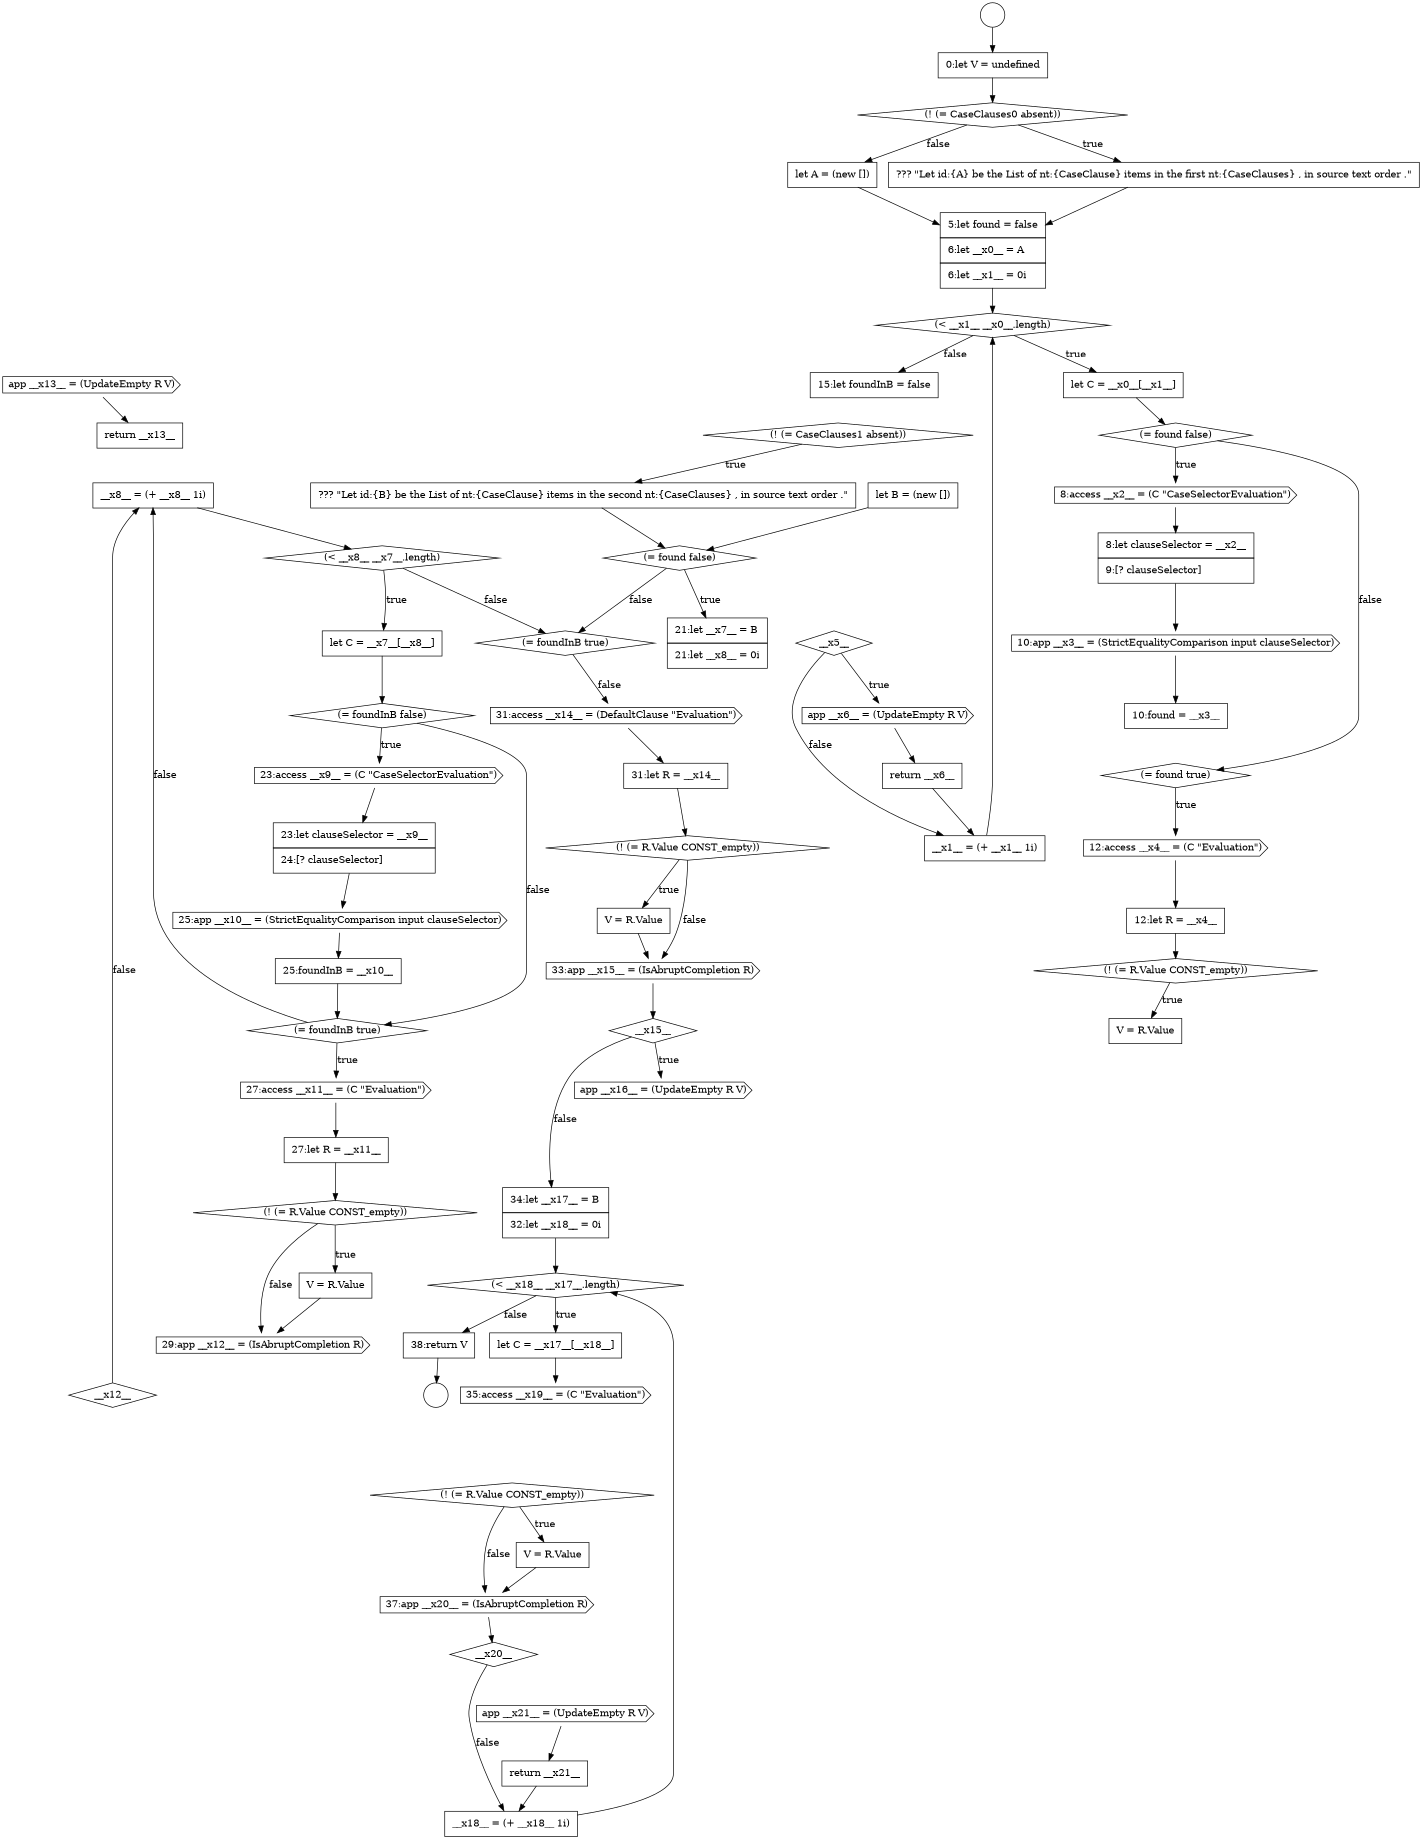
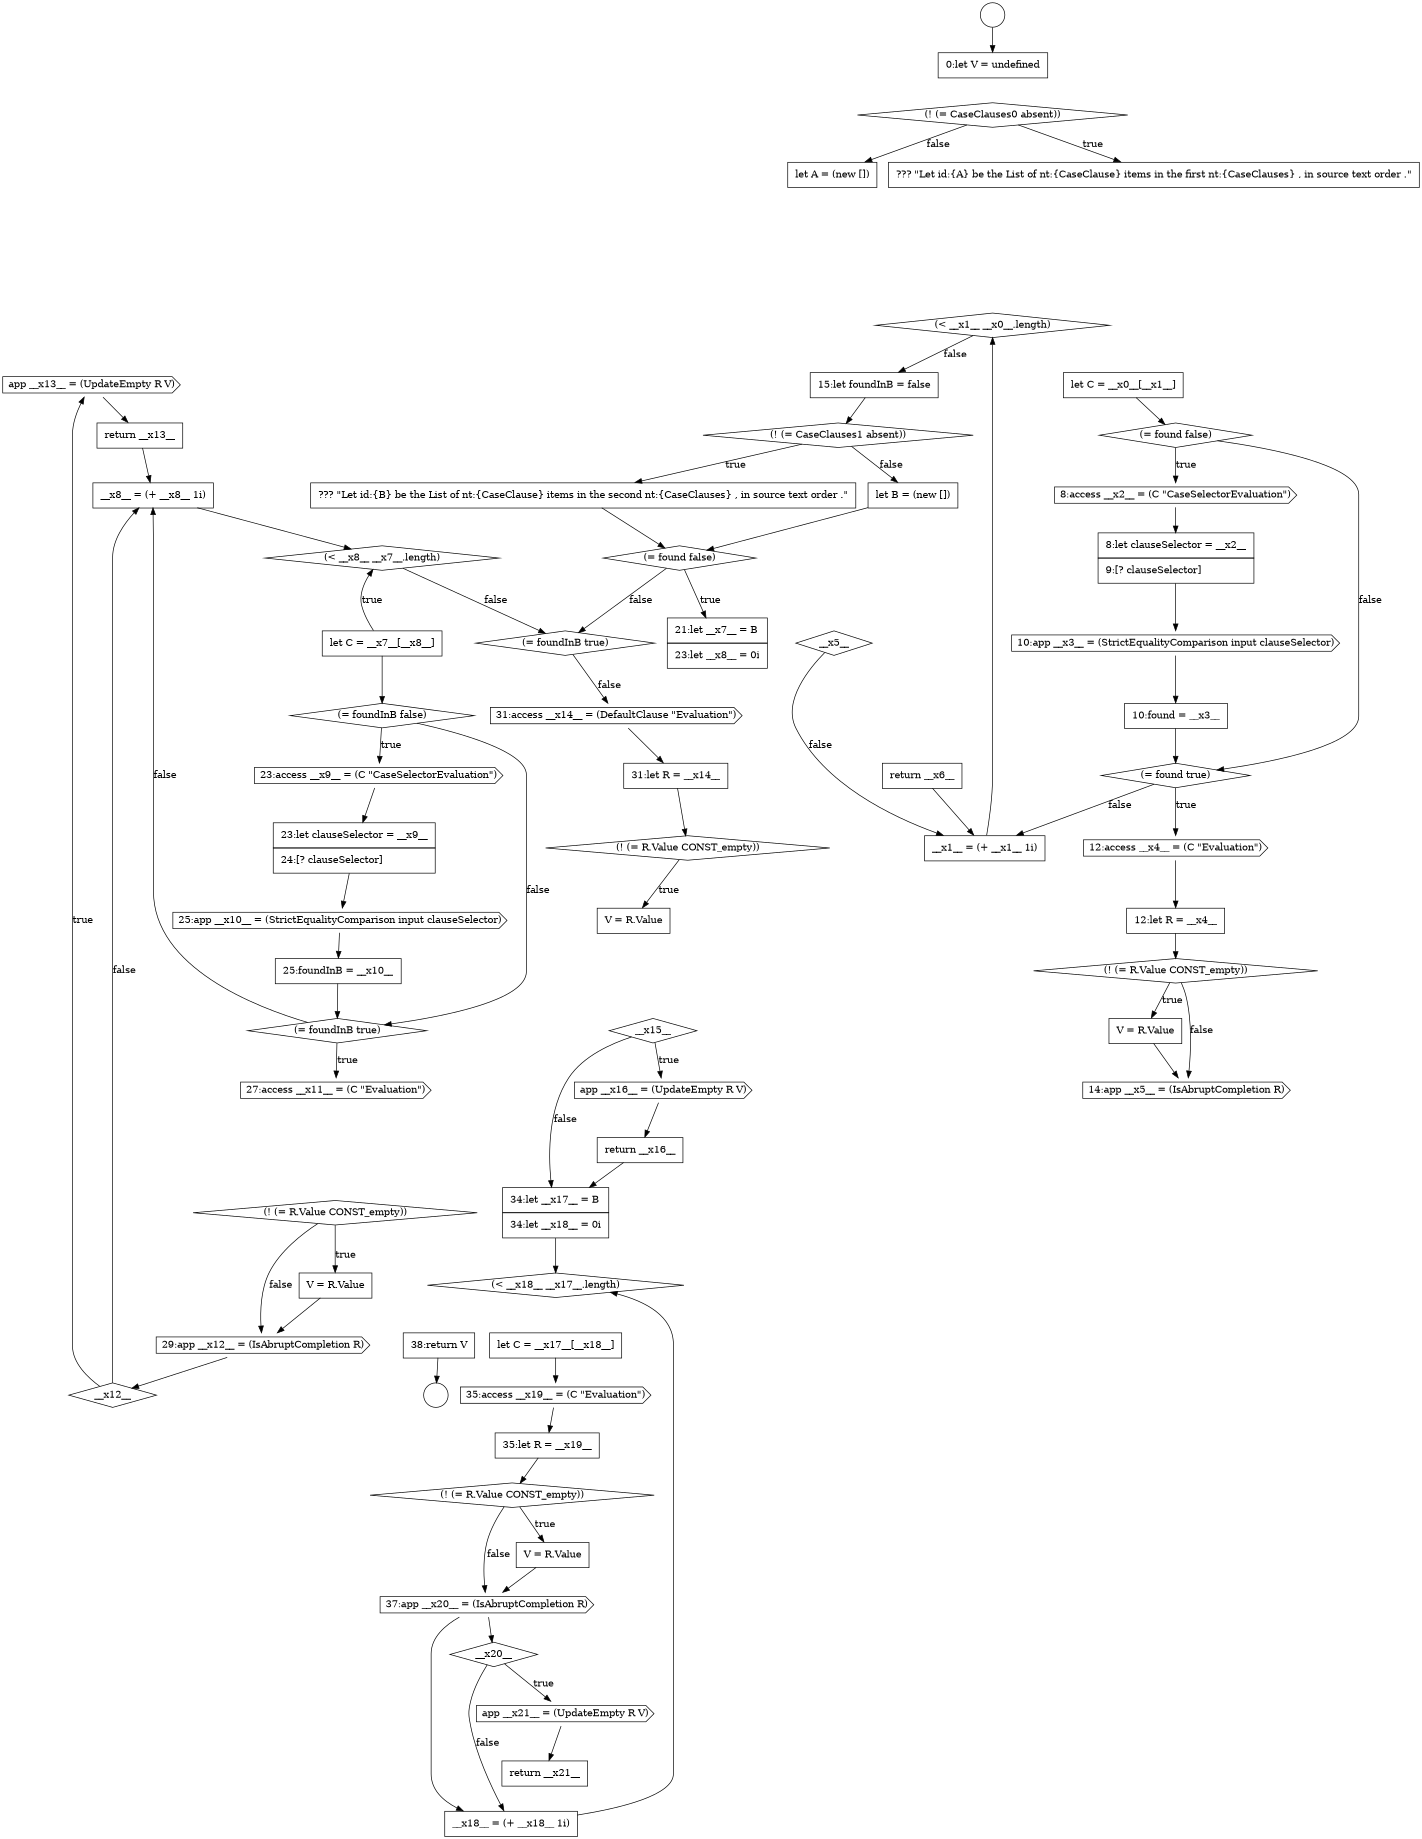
(993, 87) -> none
(993, 250) -> none
(1052, 352) -> none
none -> (858, 408)
none -> (146, 462)
none -> (872, 462)
(386, 597) -> (361, 603)
(717, 655) -> (717, 655)
(888, 716) -> none
none -> (1176, 742)
none -> (1089, 809)
none -> (72, 899)
(653, 971) -> none
none -> (1187, 1090)
(336, 1150) -> none
none -> (640, 1150)
(556, 1225) -> (556, 1225)
(556, 1312) -> none
(502, 1313) -> none
none -> (183, 1372)
none -> (547, 1445)
none -> (525, 1680)
(530, 1796) -> (431, 1712)
